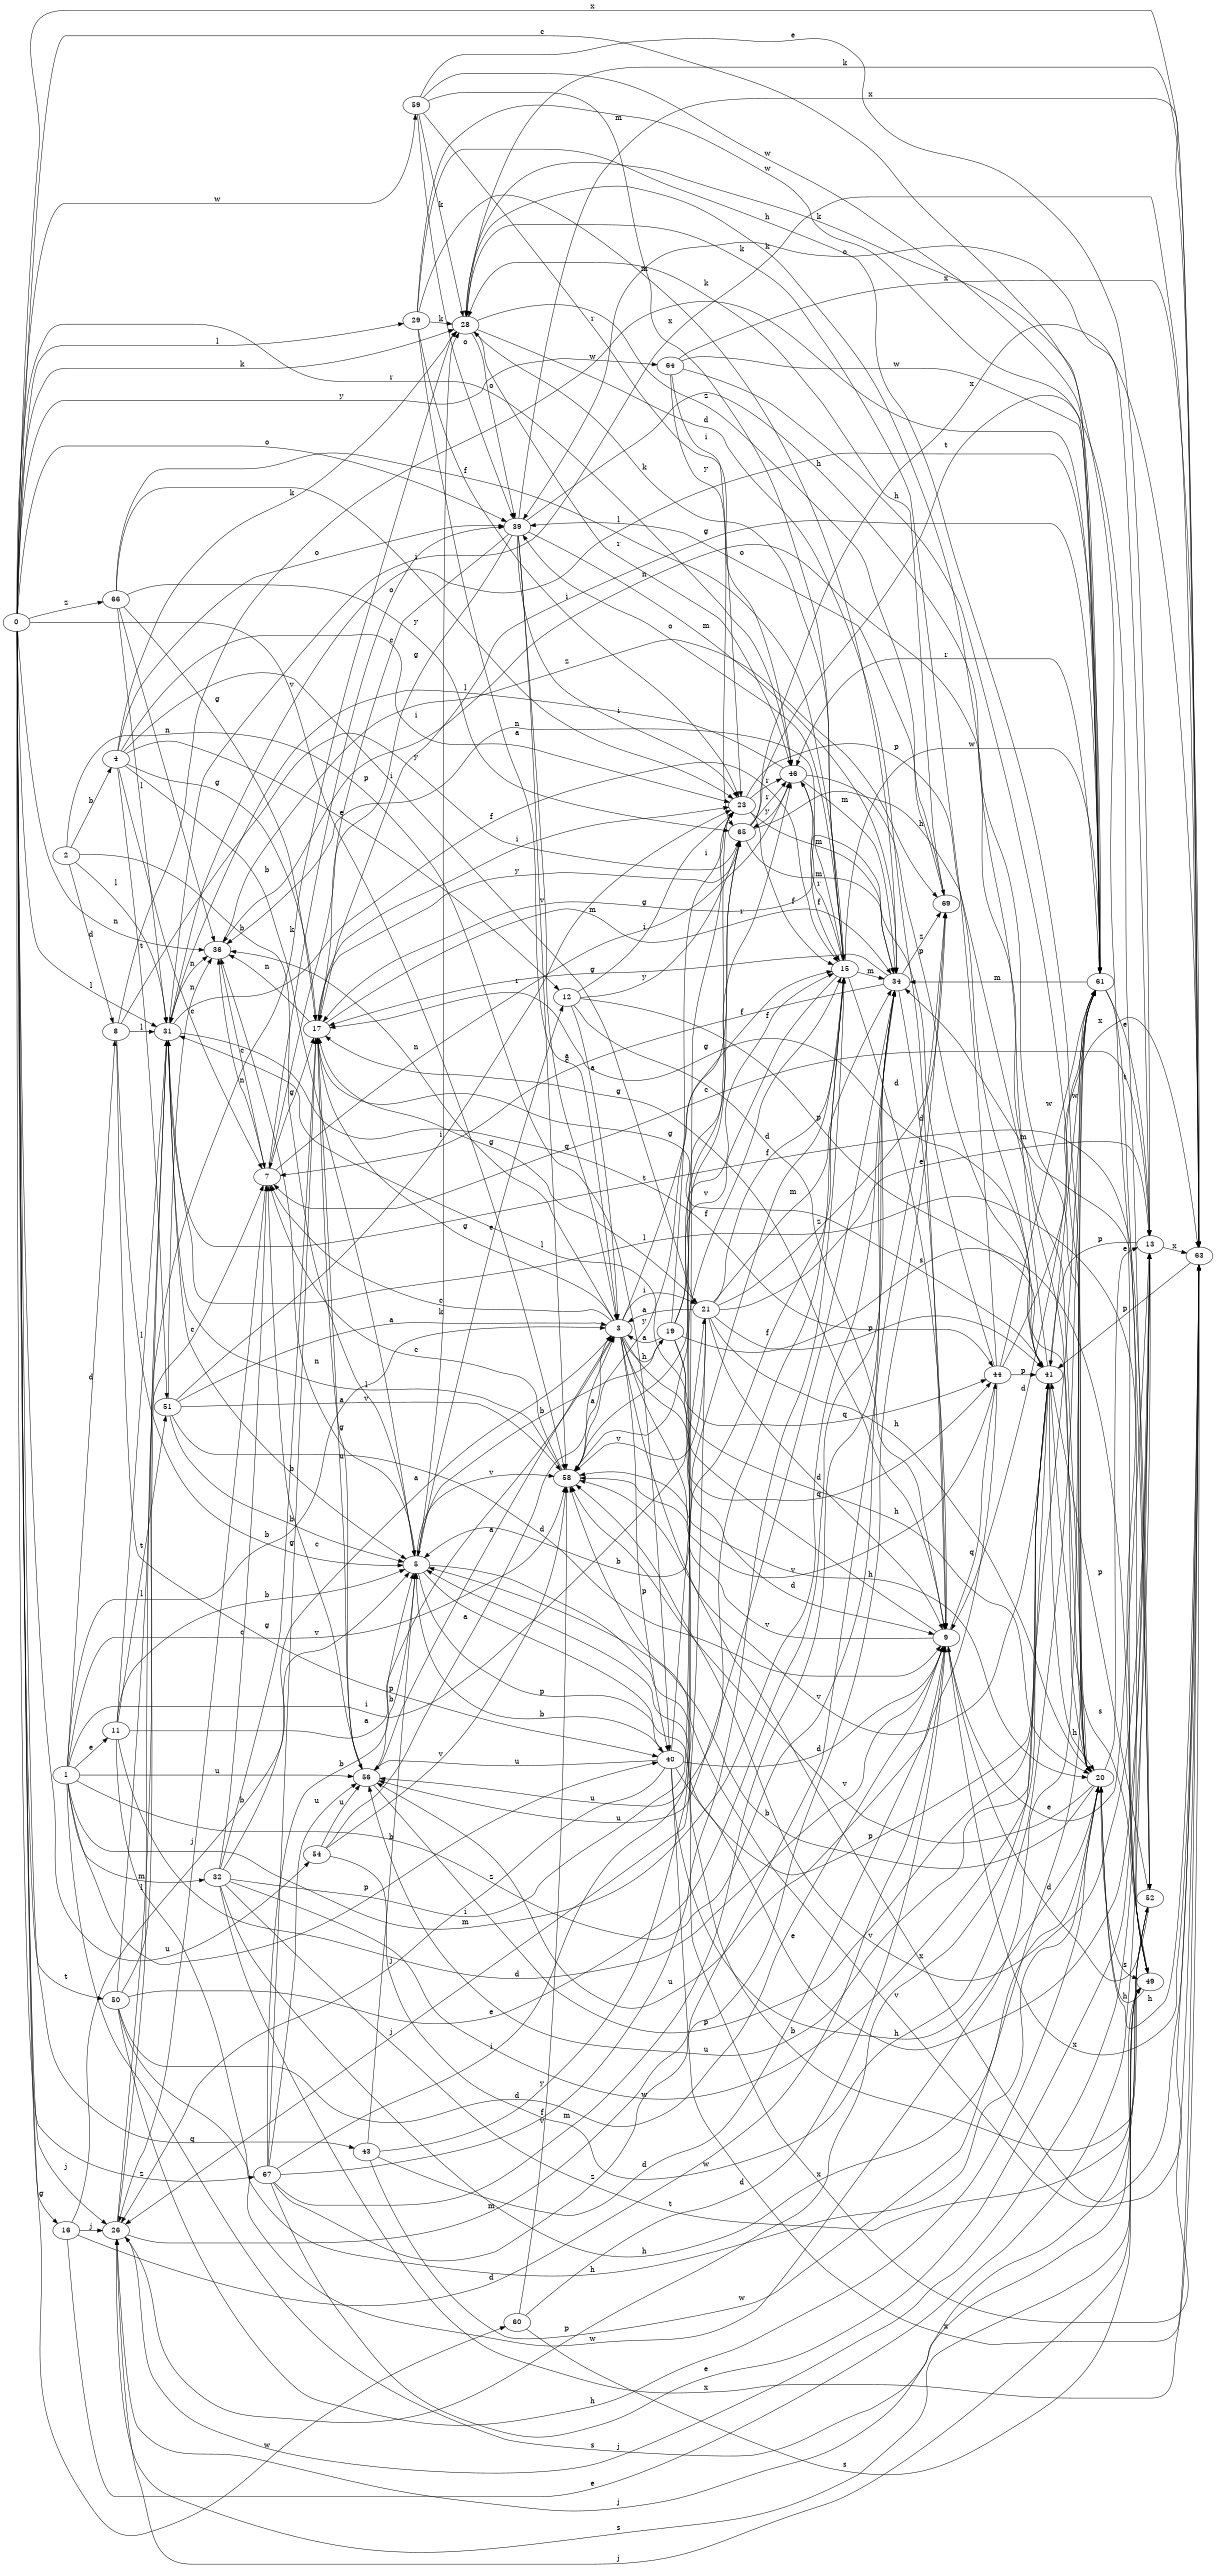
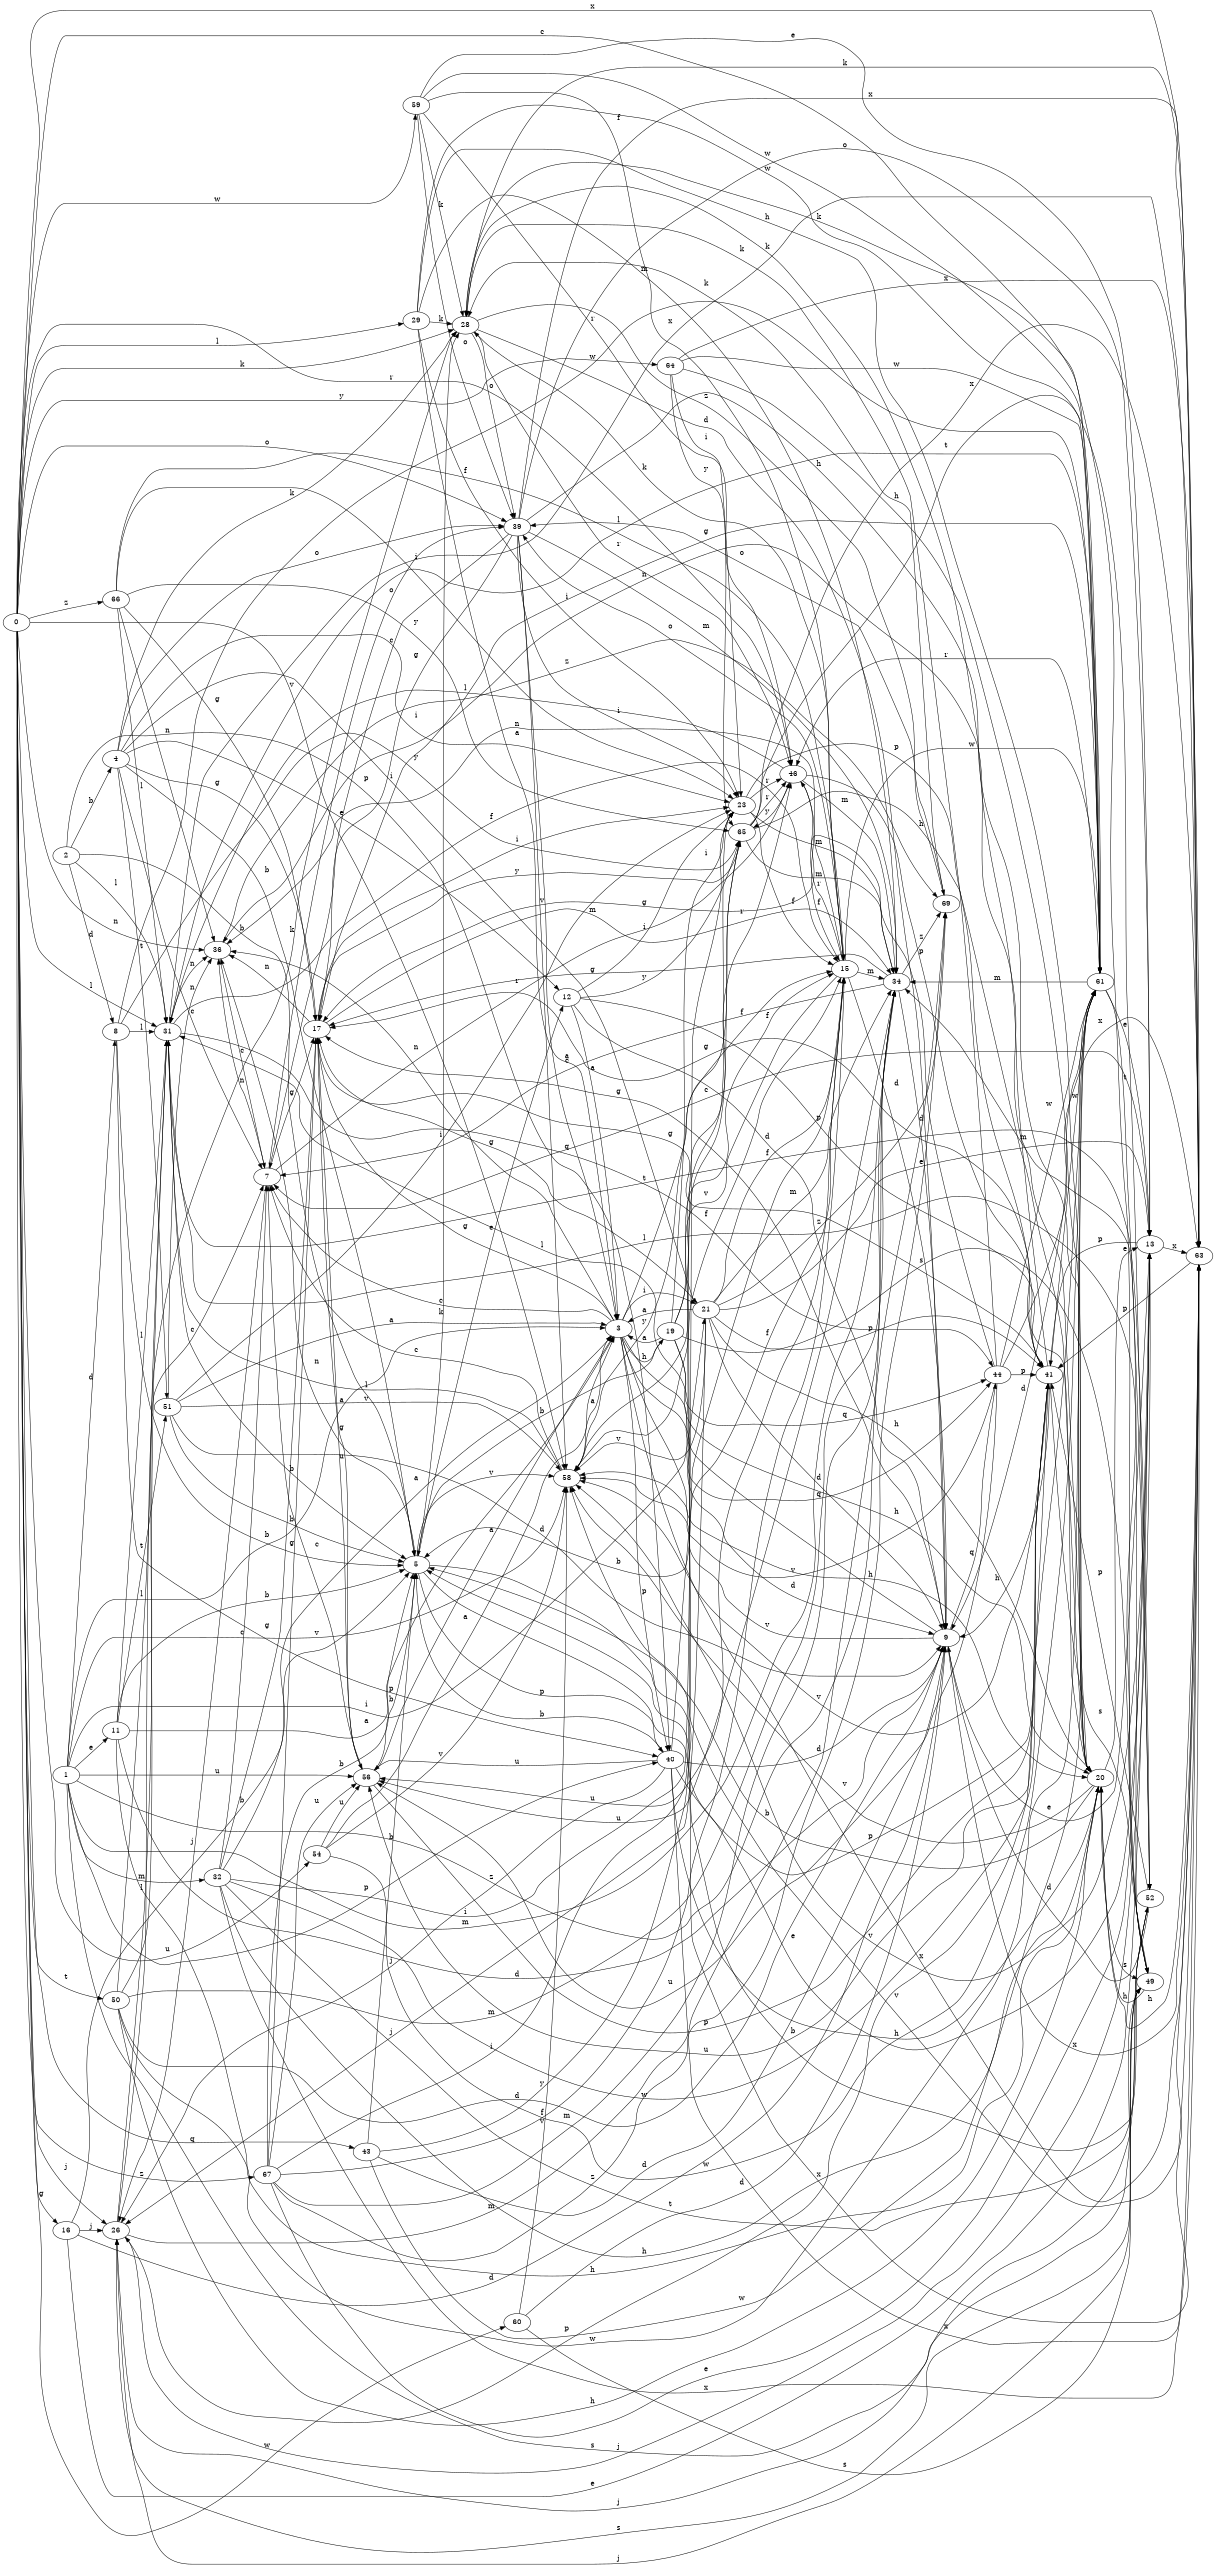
(619, 118) -> (619, 118)
(1119, 396) -> (1116, 349)
(1053, 1579) -> (1027, 1540)
(491, 2013) -> (491, 2013)
